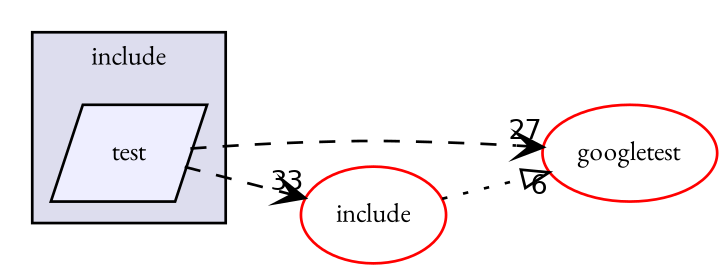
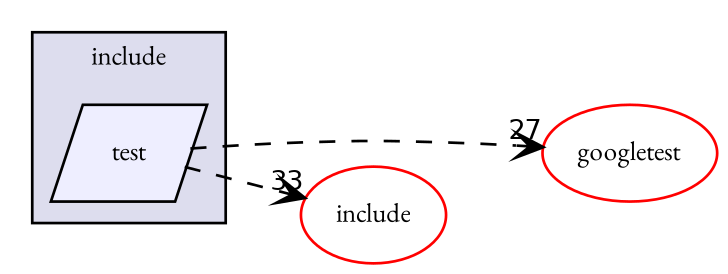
(482, 189) -> none
